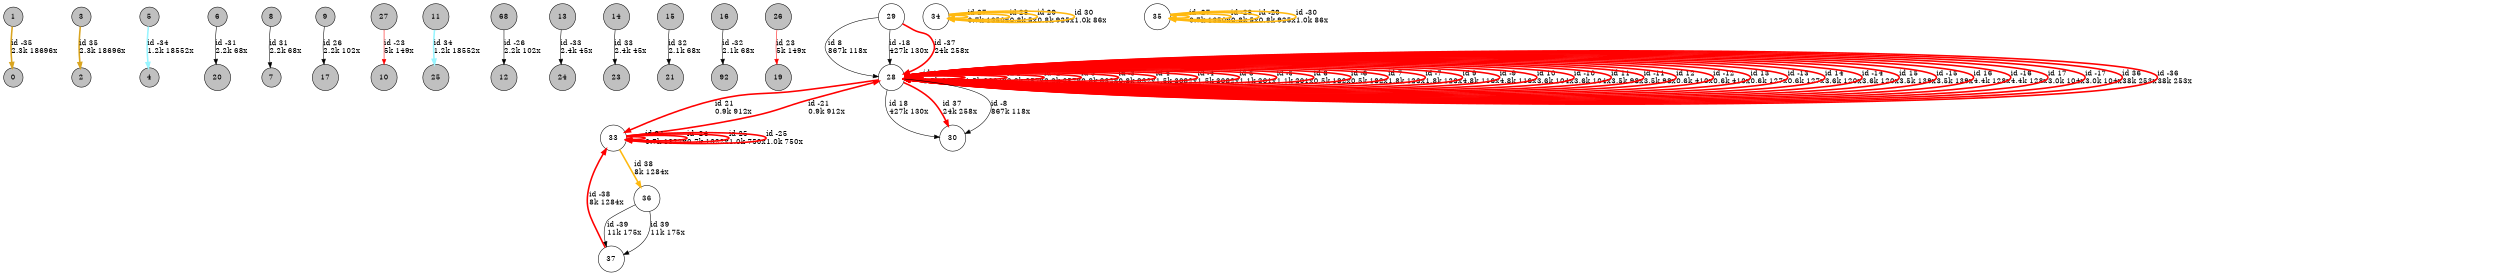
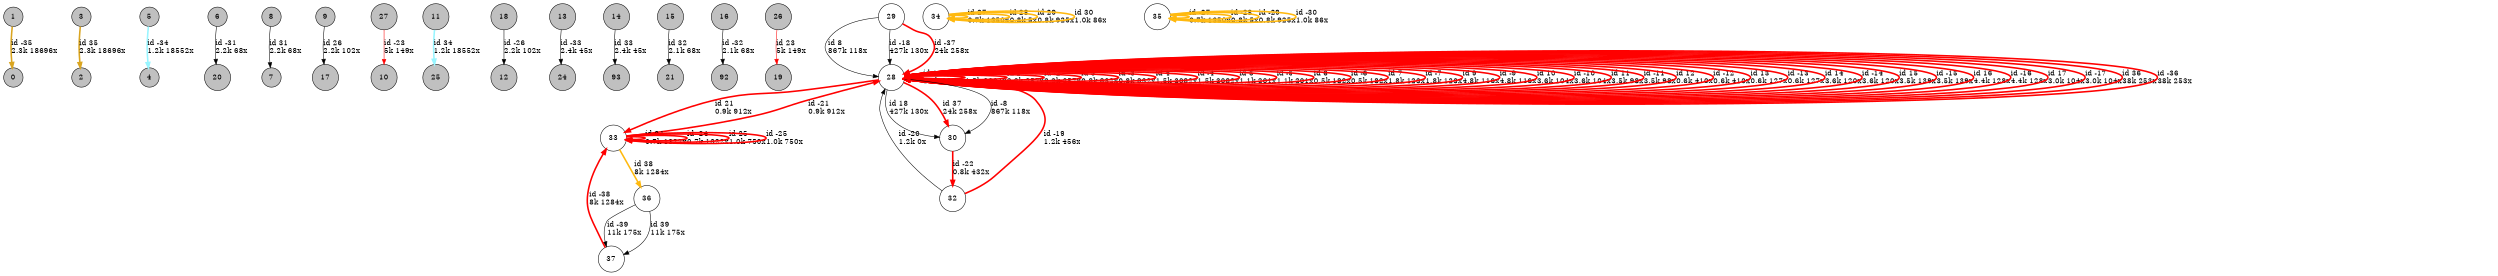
(504, 17) -> (504, 17)
(617, 77) -> (617, 77)
none -> (953, 199)
